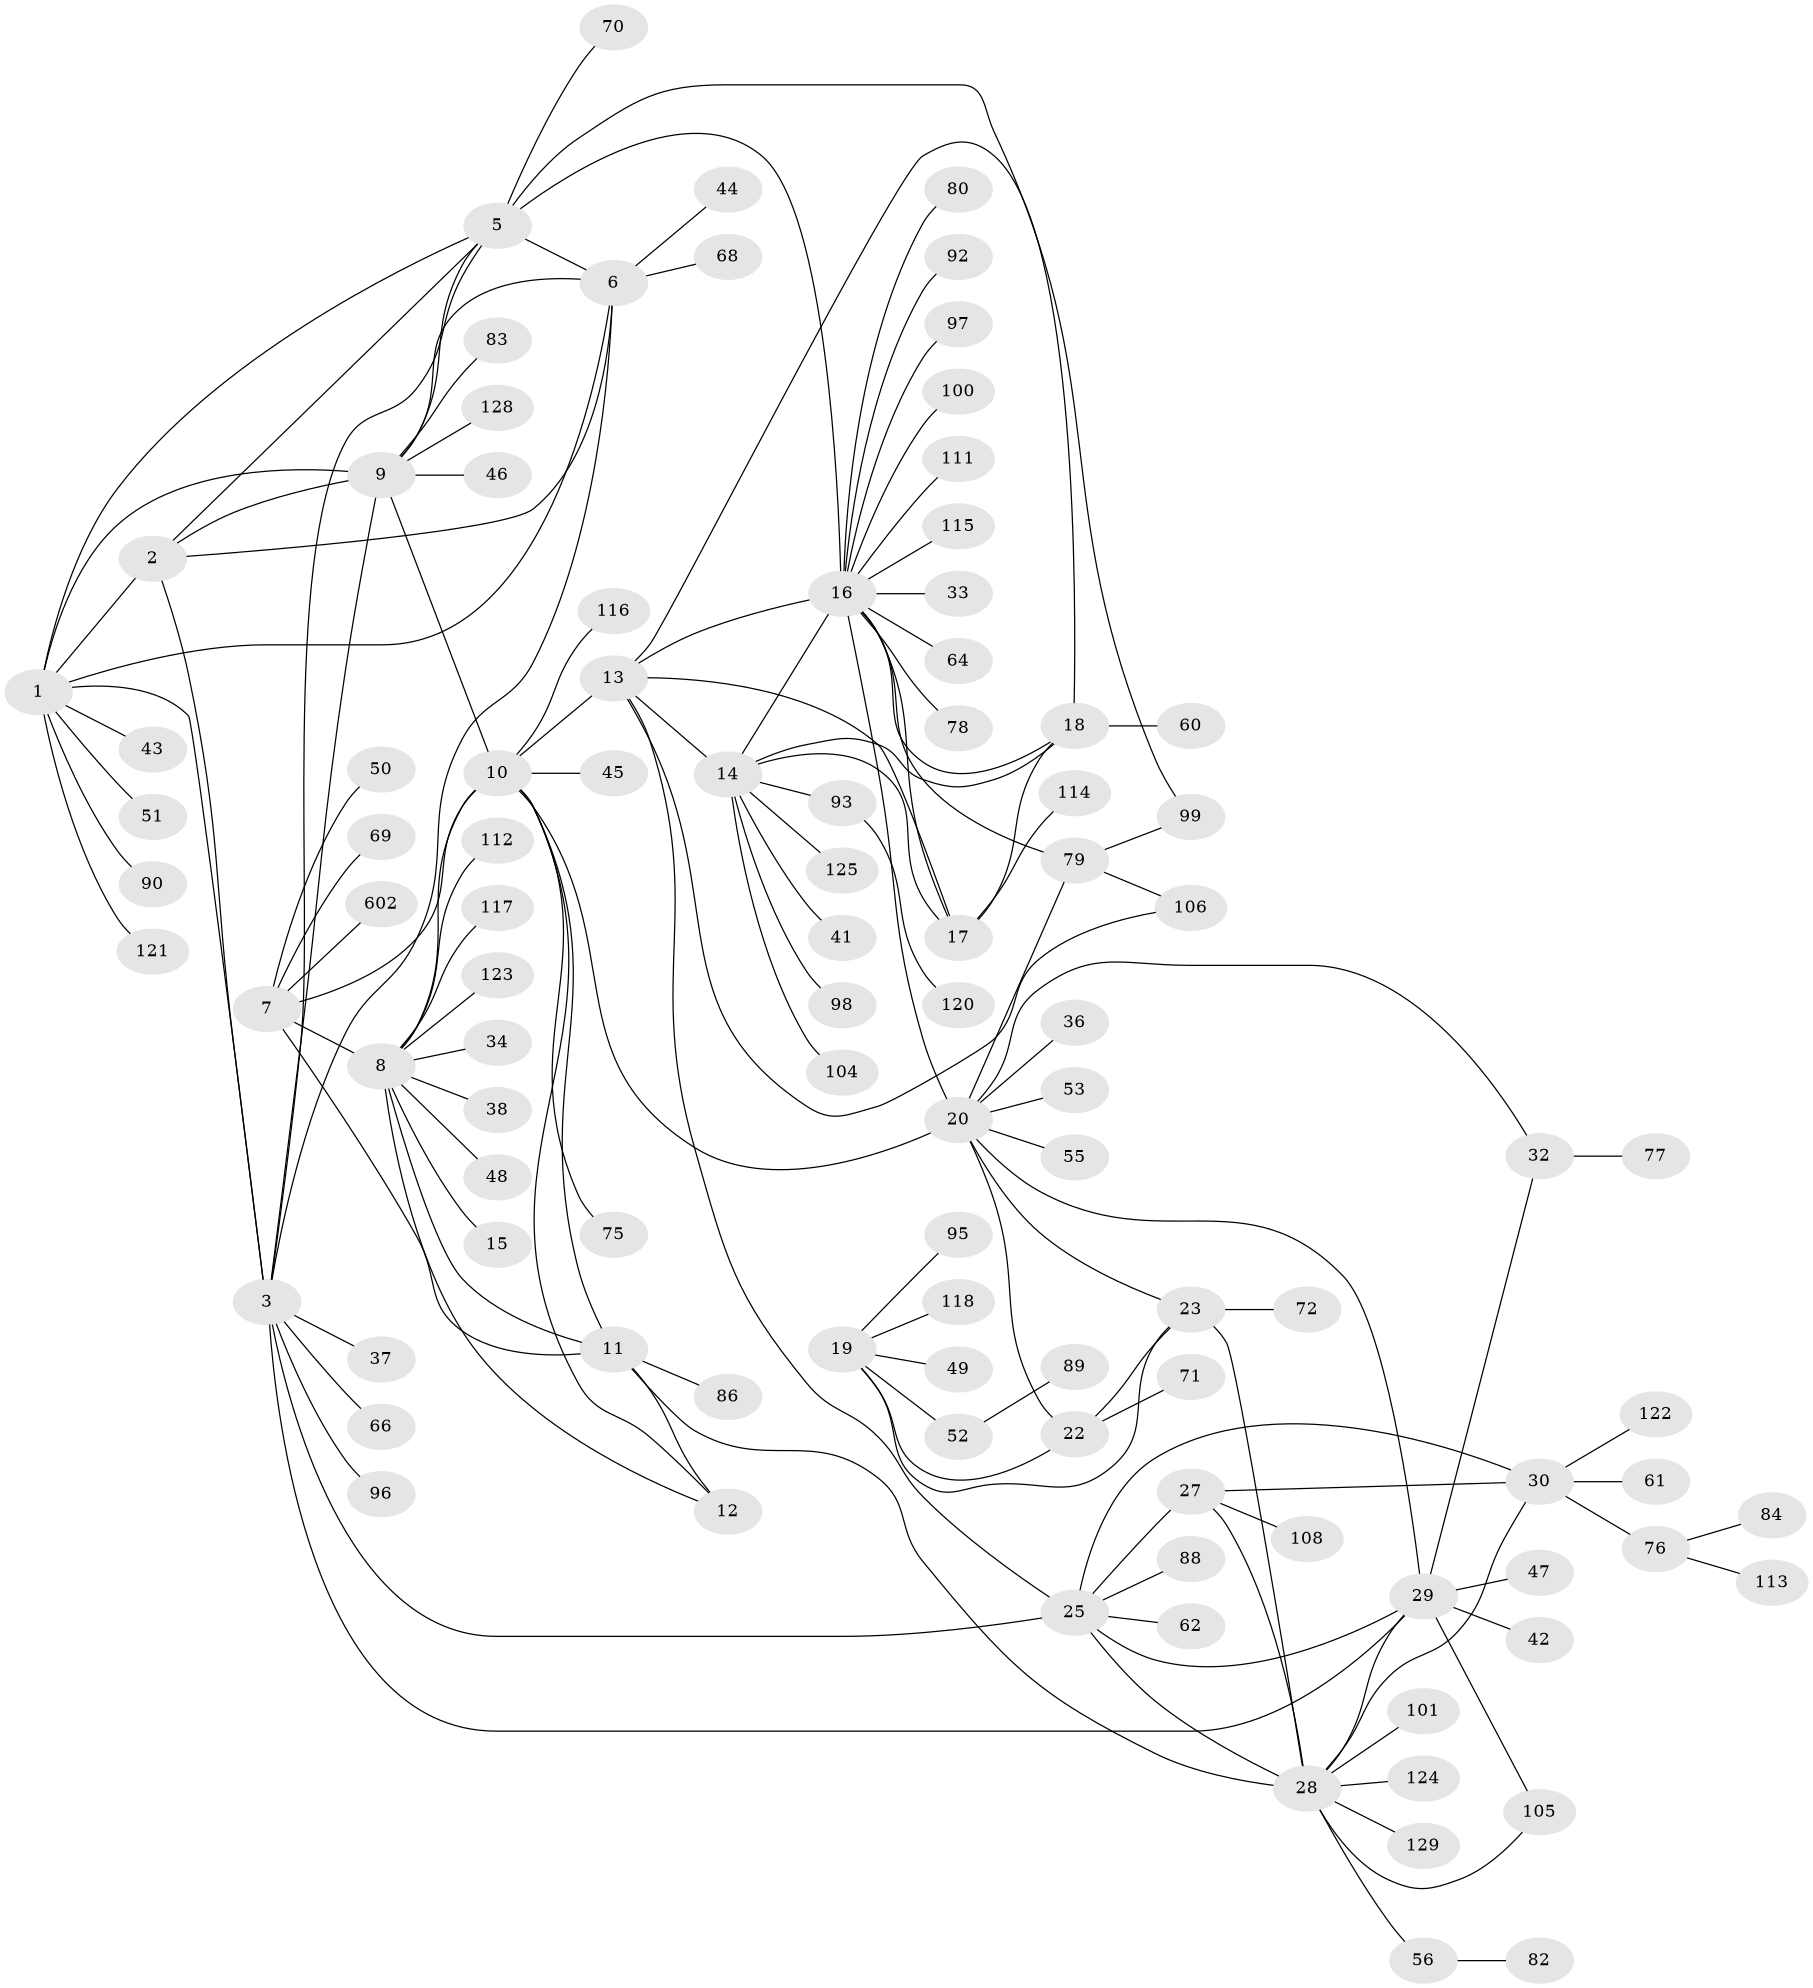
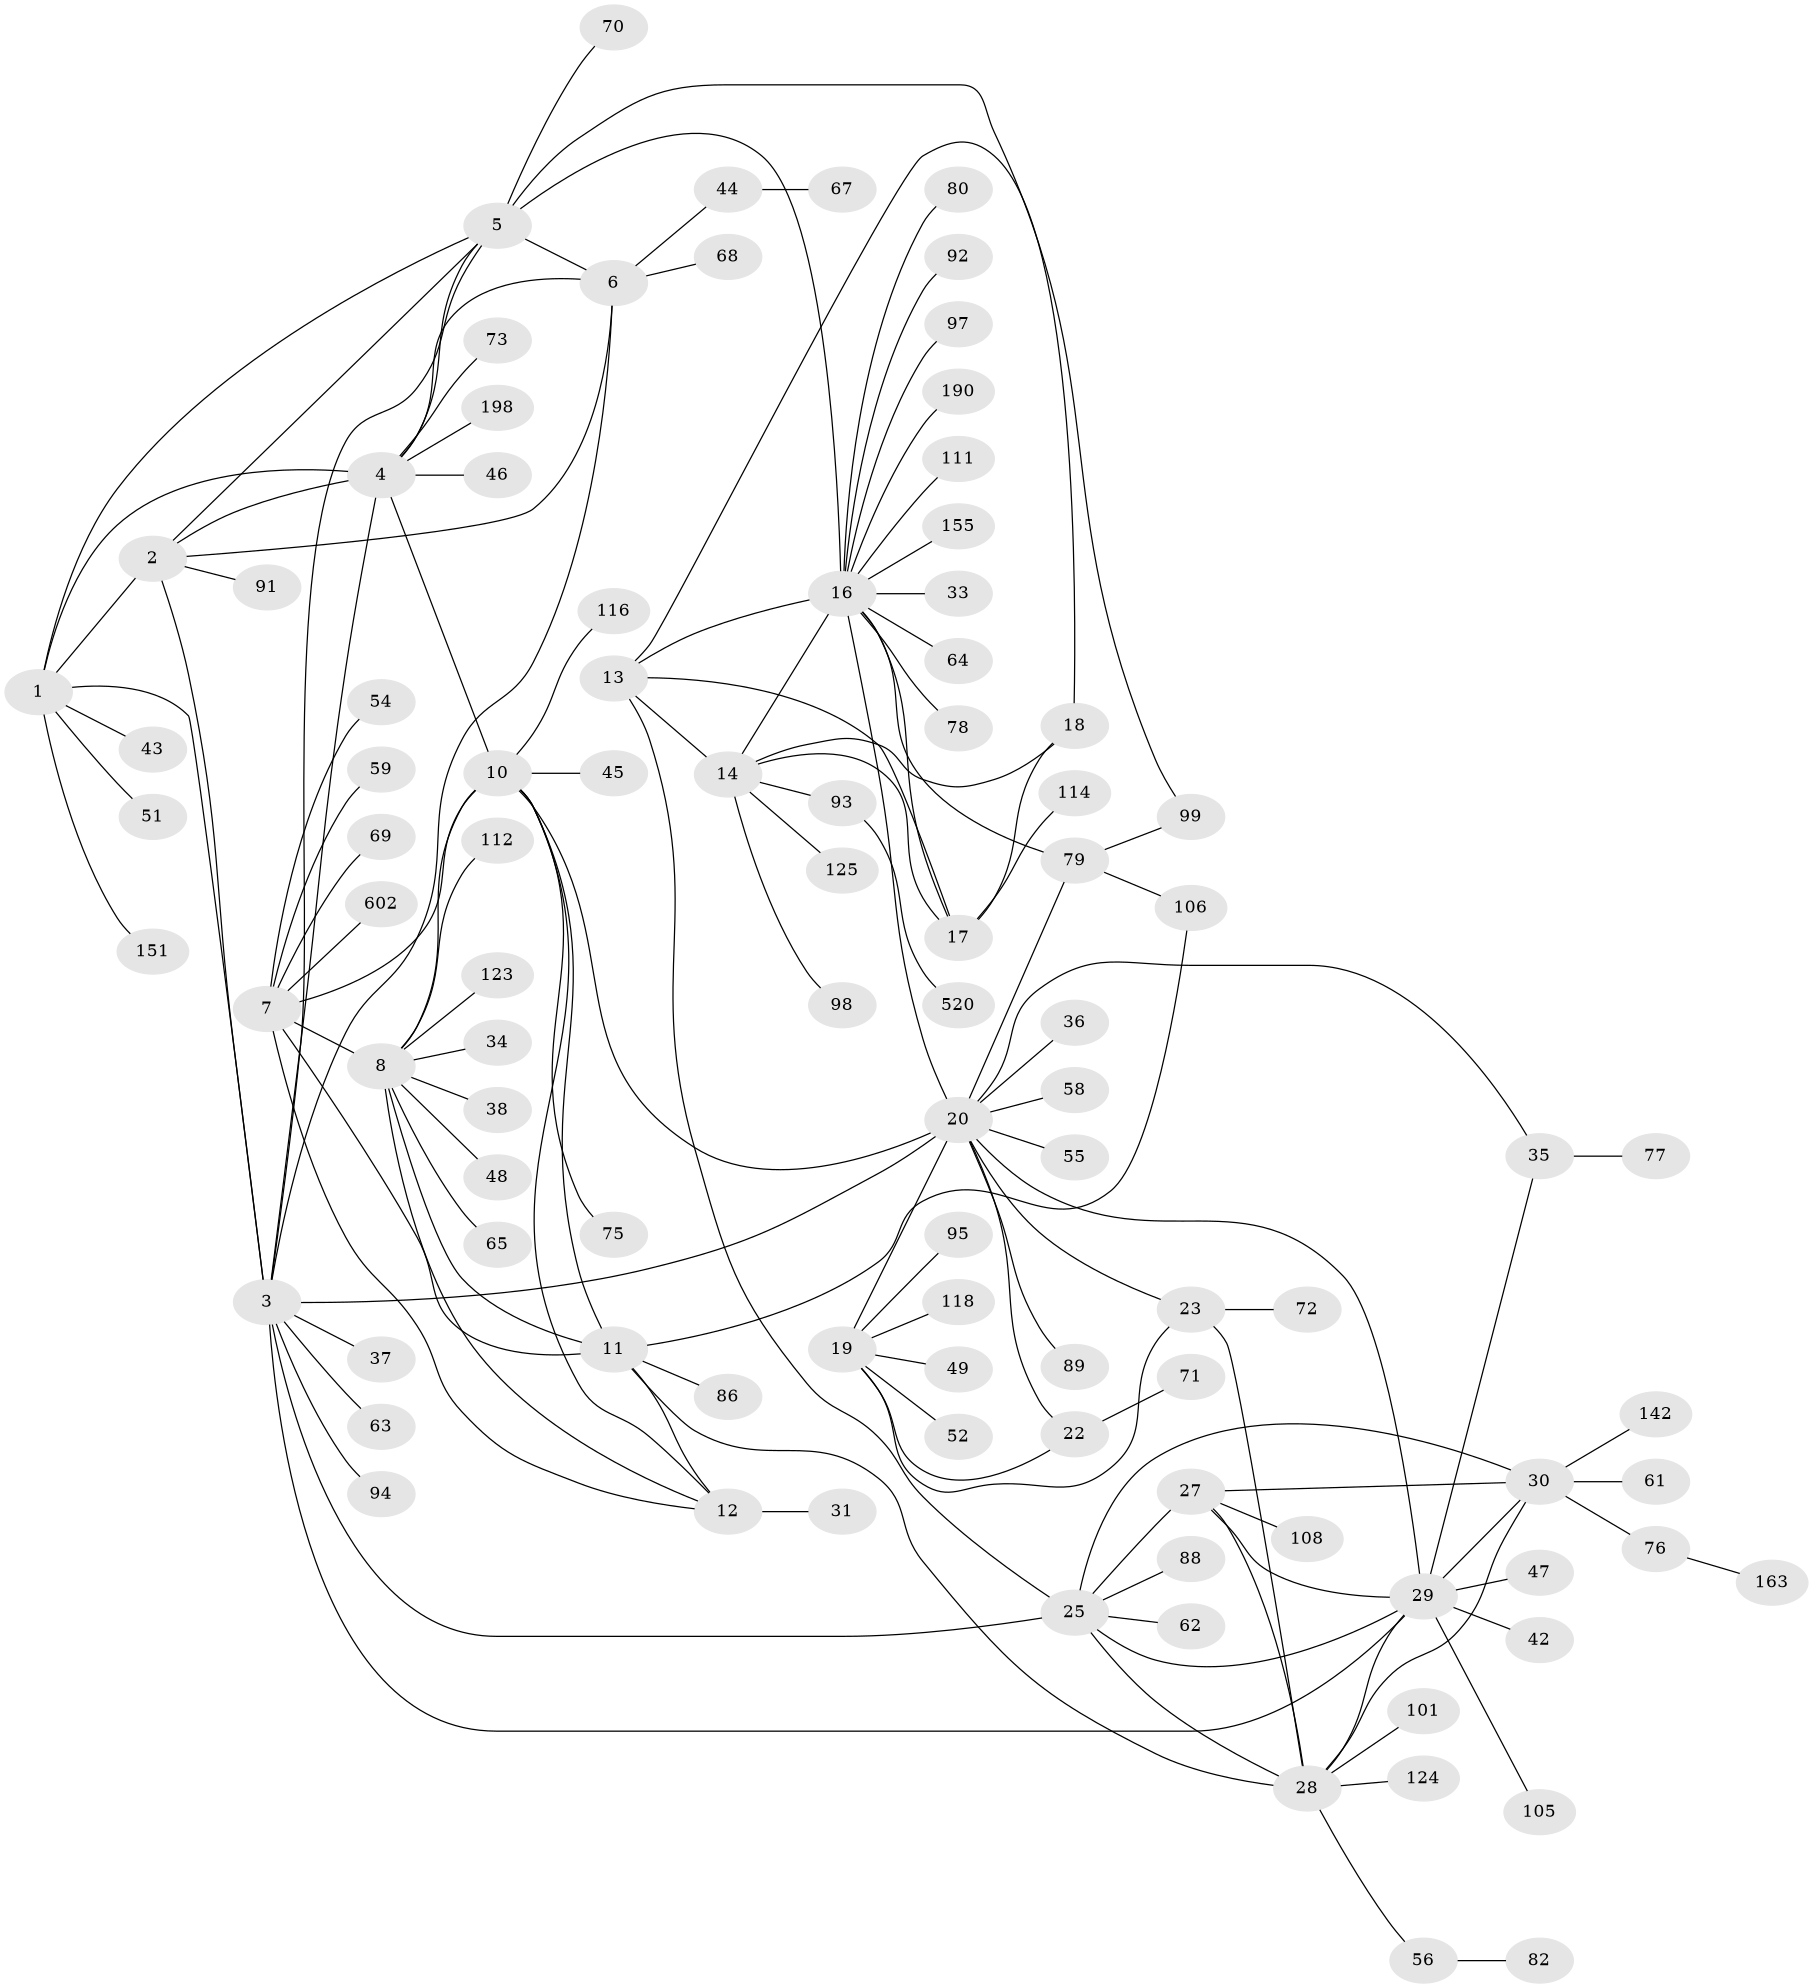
none -> (842, 190)
(498, 340) -> (498, 340)
(959, 392) -> (959, 392)
(498, 408) -> (498, 408)
(381, 475) -> (381, 475)
(959, 526) -> (959, 526)
none -> (267, 587)
(424, 636) -> none
none -> (381, 702)
(556, 726) -> none
(1191, 726) -> none
(917, 757) -> none
(381, 770) -> (381, 770)
(153, 884) -> none
(498, 908) -> none
(842, 938) -> none
(153, 952) -> (153, 952)
(959, 1005) -> (959, 1005)
(842, 1073) -> none
(1075, 1090) -> (1075, 1090)
(796, 1097) -> (974, 1190)
(1540, 1156) -> (1540, 1156)
(498, 1245) -> (498, 1245)
none -> (884, 1267)
none -> (633, 1272)
none -> (423, 1335)
(1133, 1372) -> none
(1017, 1402) -> (1016, 1274)
(1656, 1414) -> (1656, 1414)
(381, 1427) -> (381, 1427)
(381, 1494) -> (381, 1494)
none -> (842, 1512)
(1772, 1515) -> none
none -> (1482, 1539)
none -> (1287, 1580)
(1772, 1583) -> (1772, 1583)
(1424, 1846) -> none
(1414, 1888) -> none
